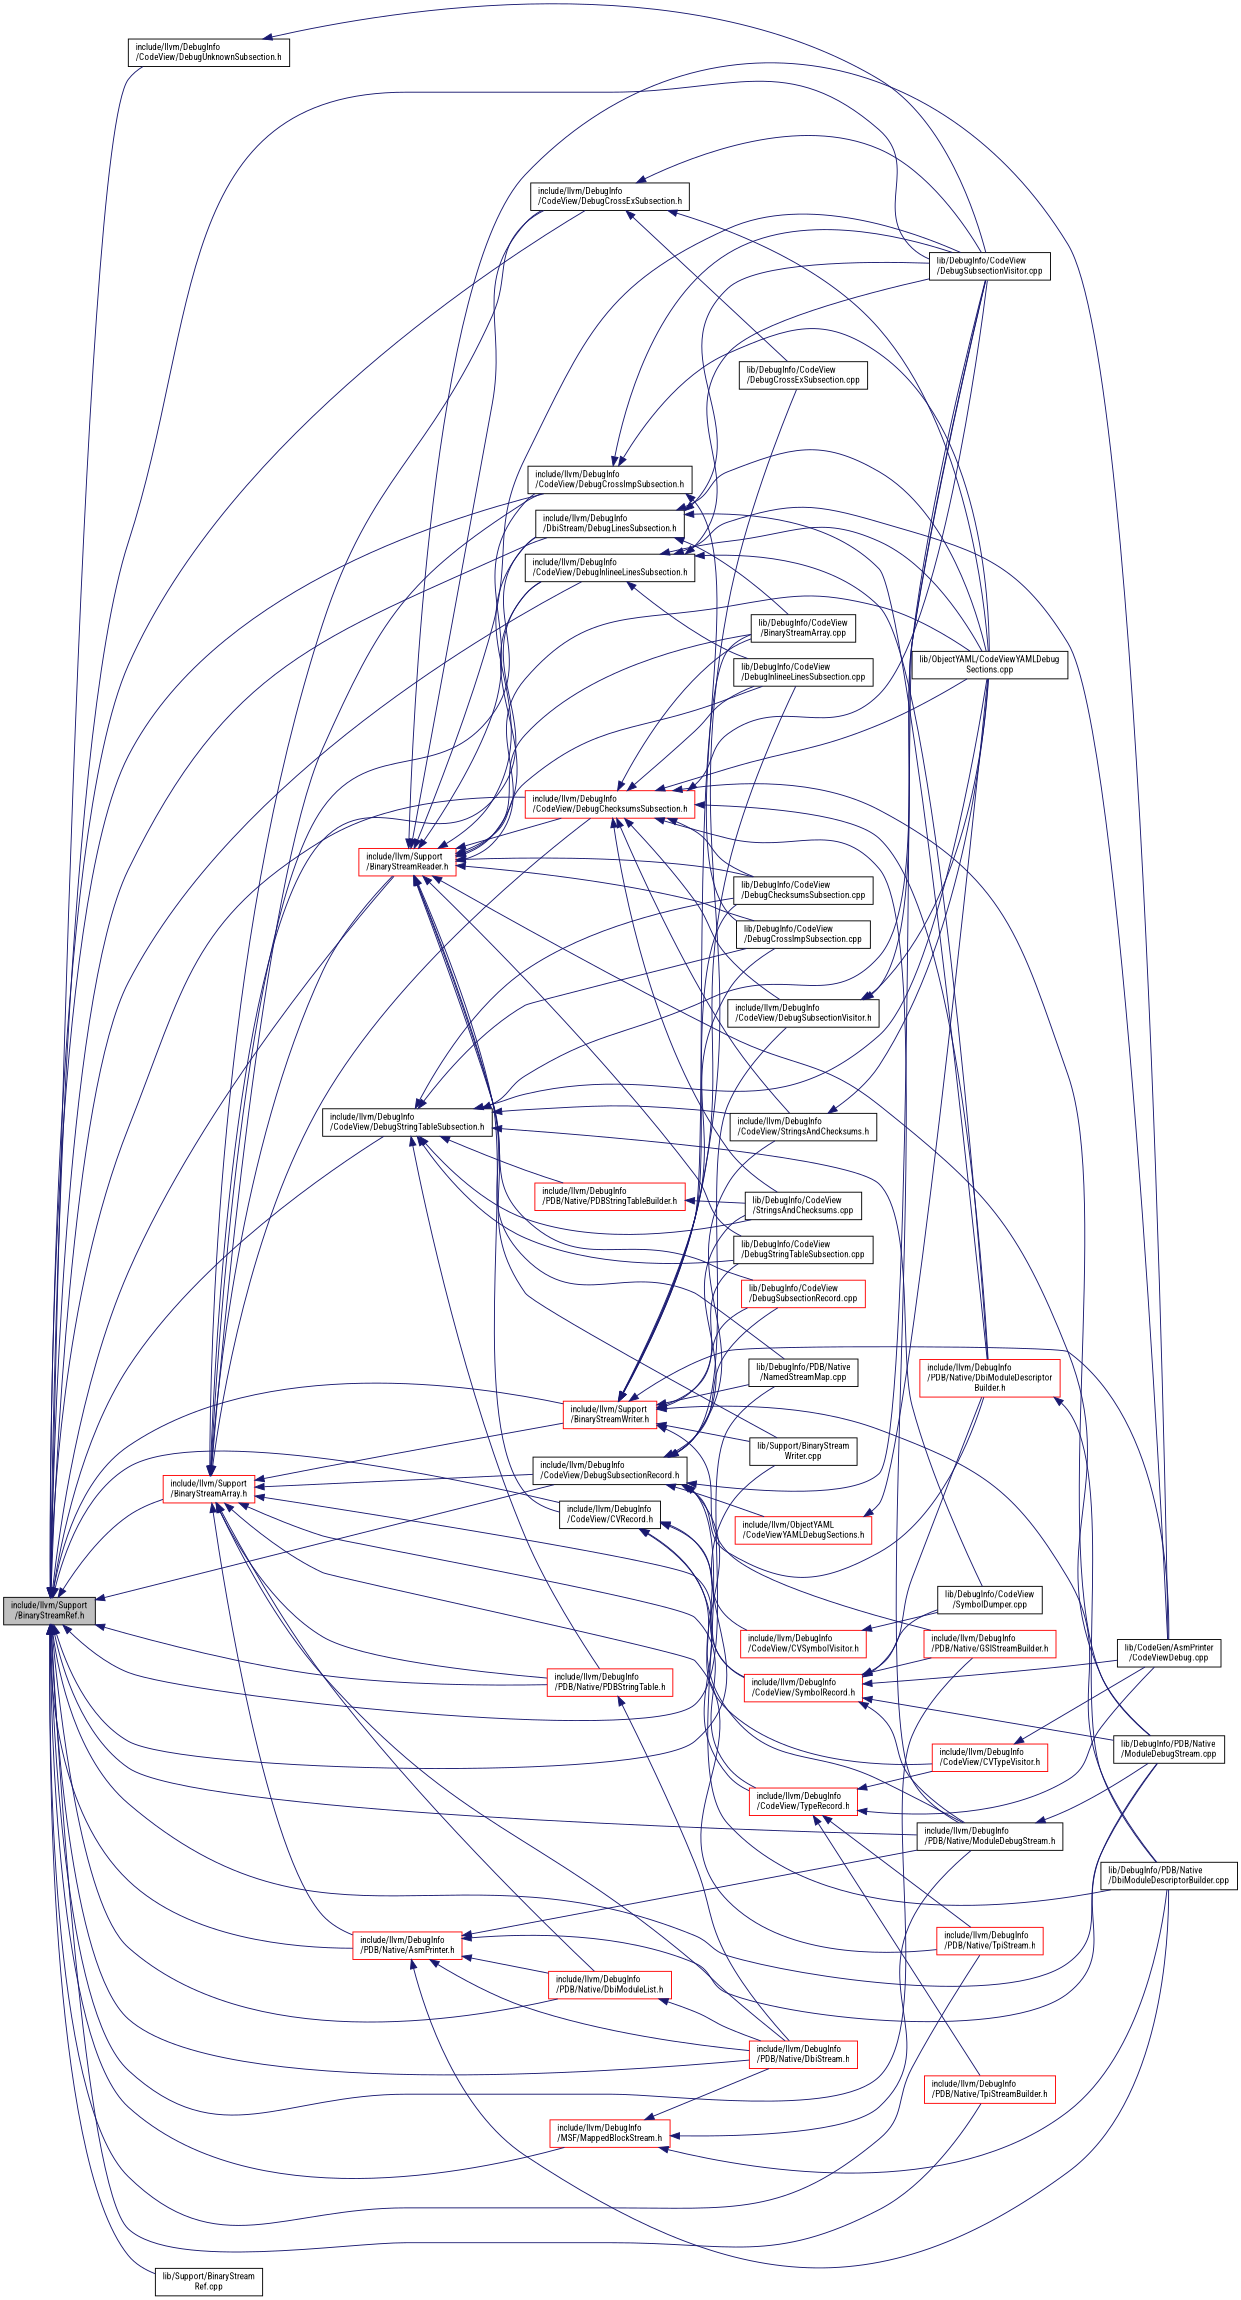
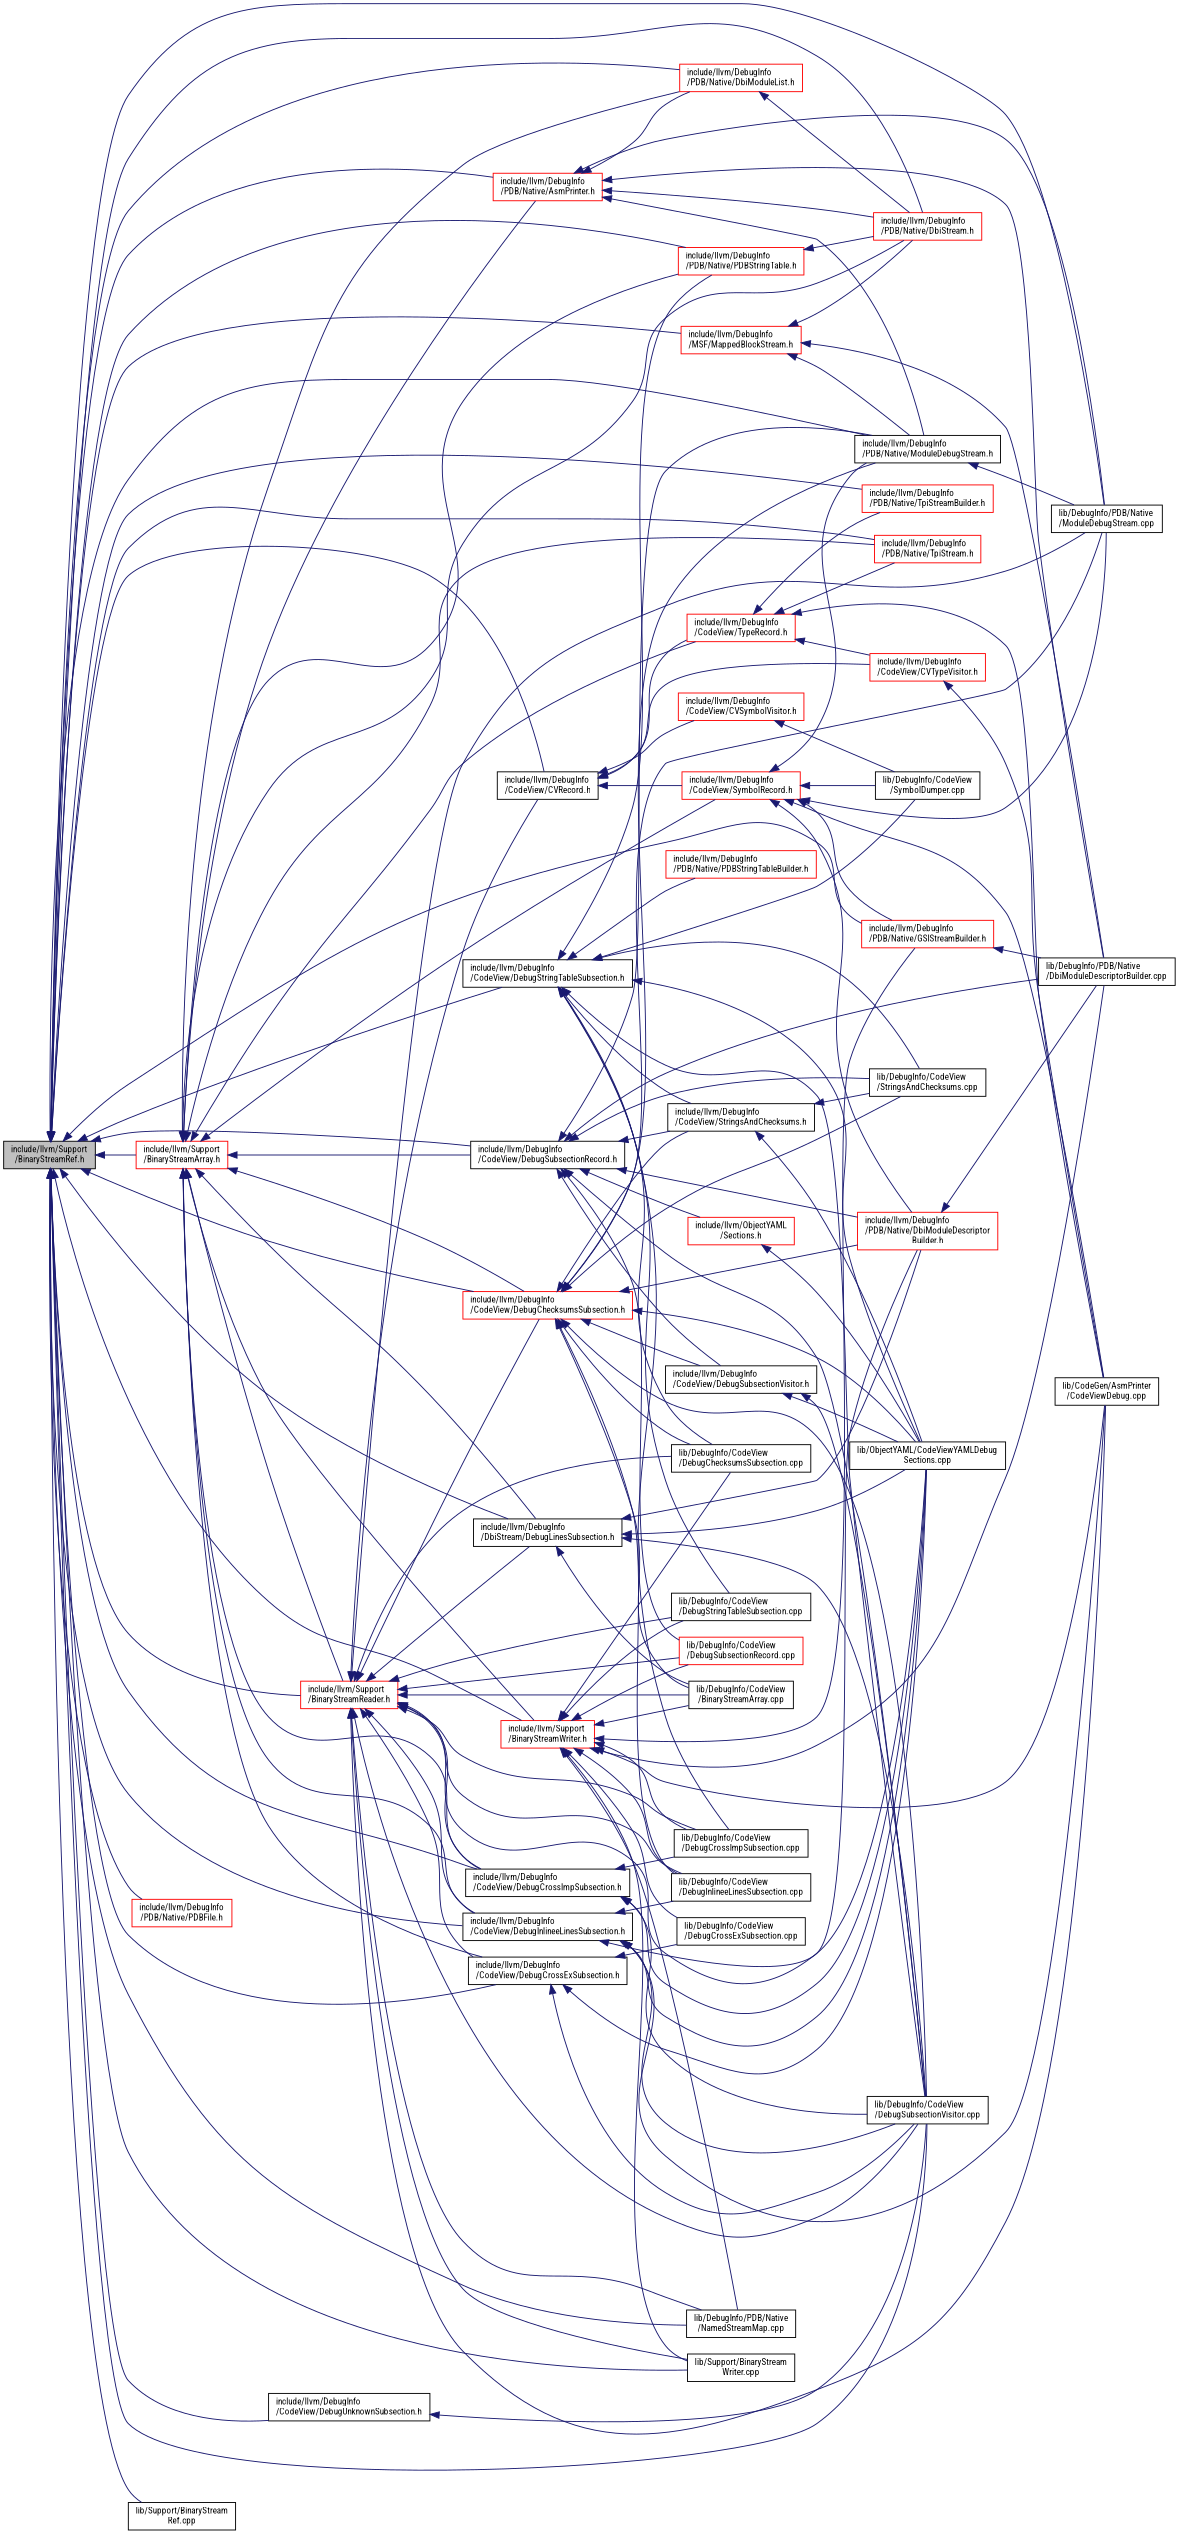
none -> (1028, 955)
(726, 1202) -> (854, 1096)
(803, 1530) -> (741, 1231)
none -> (182, 1913)
